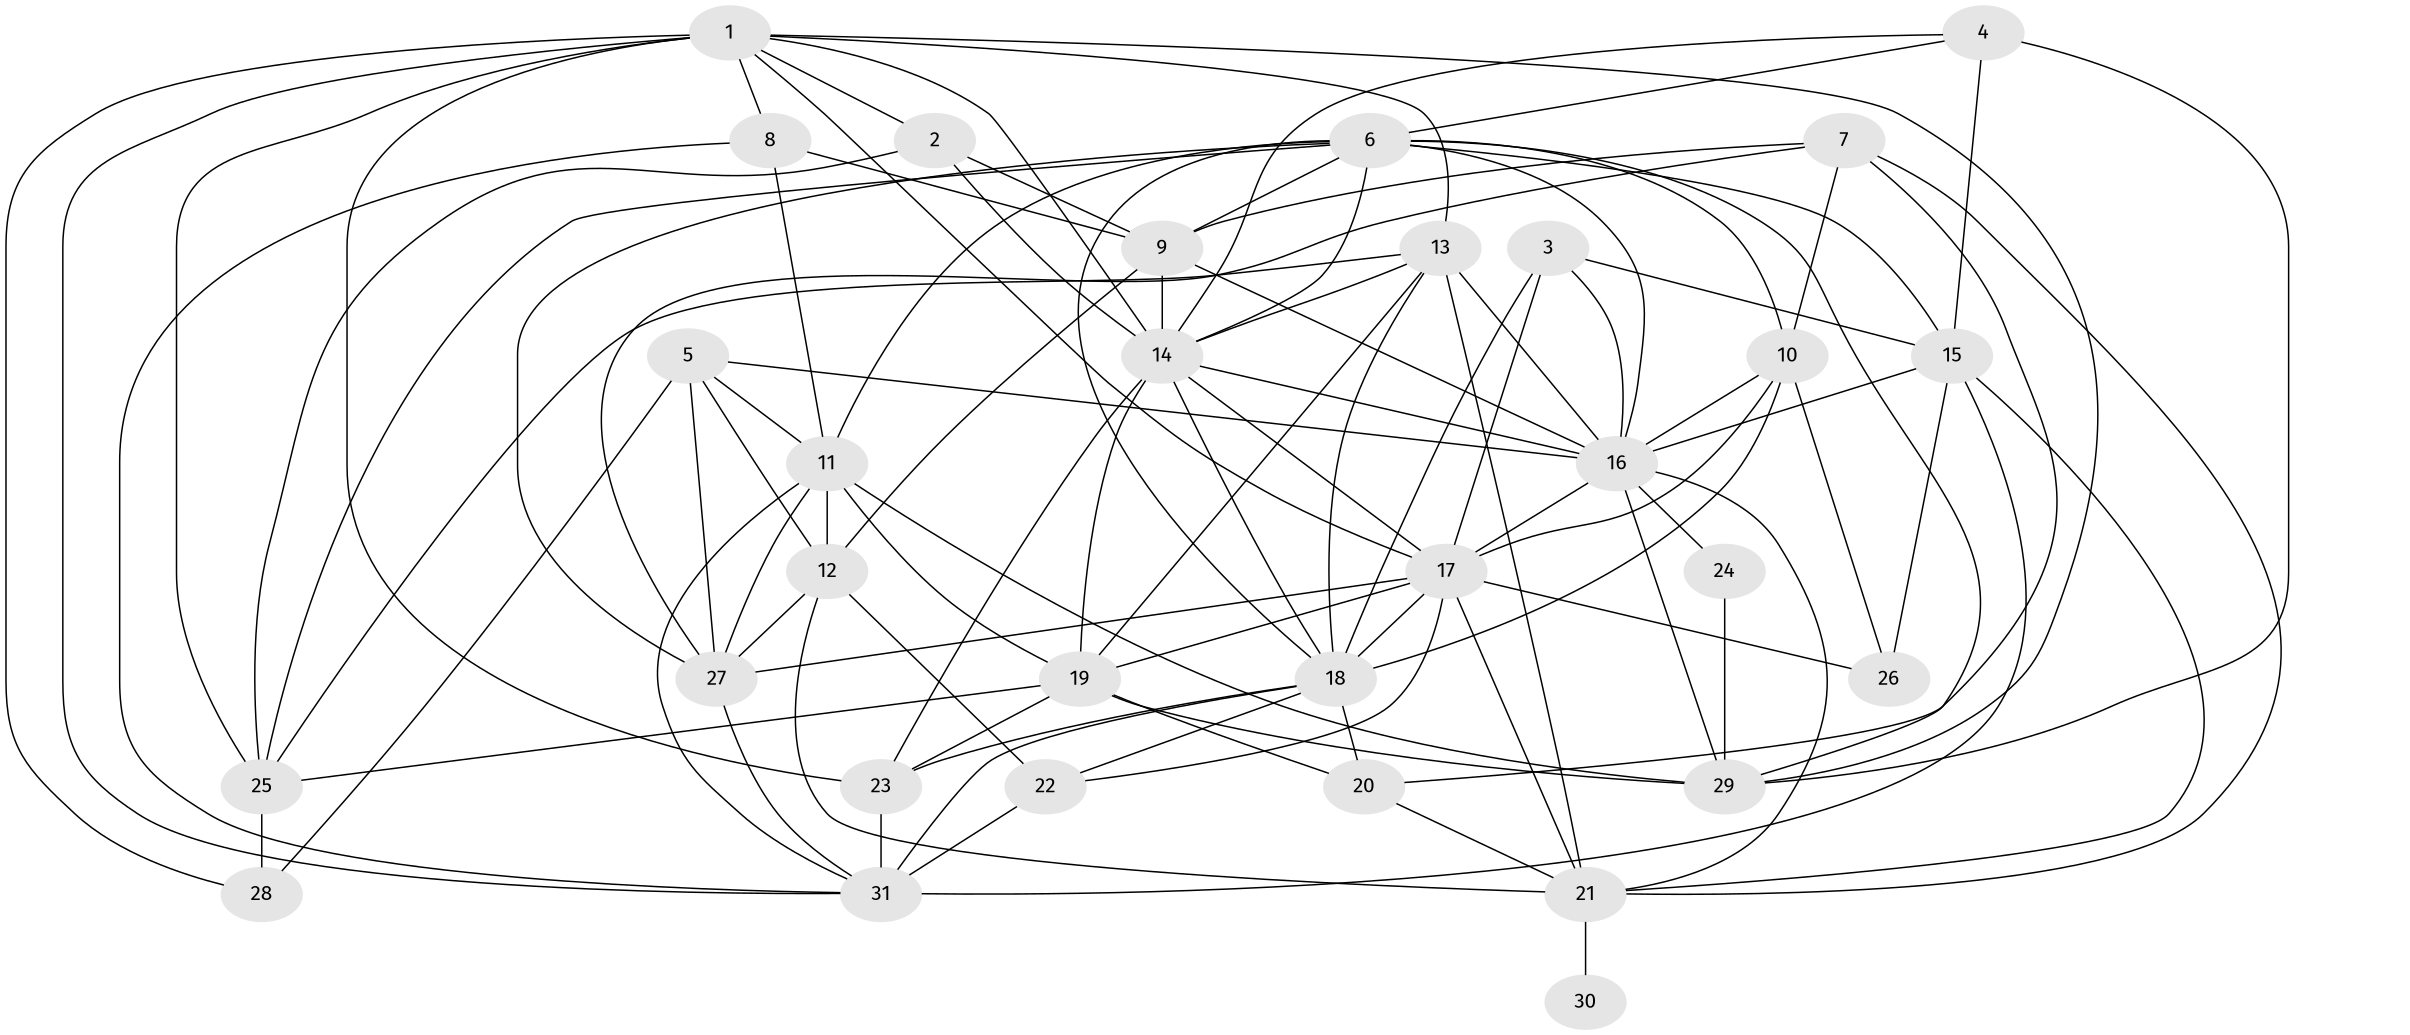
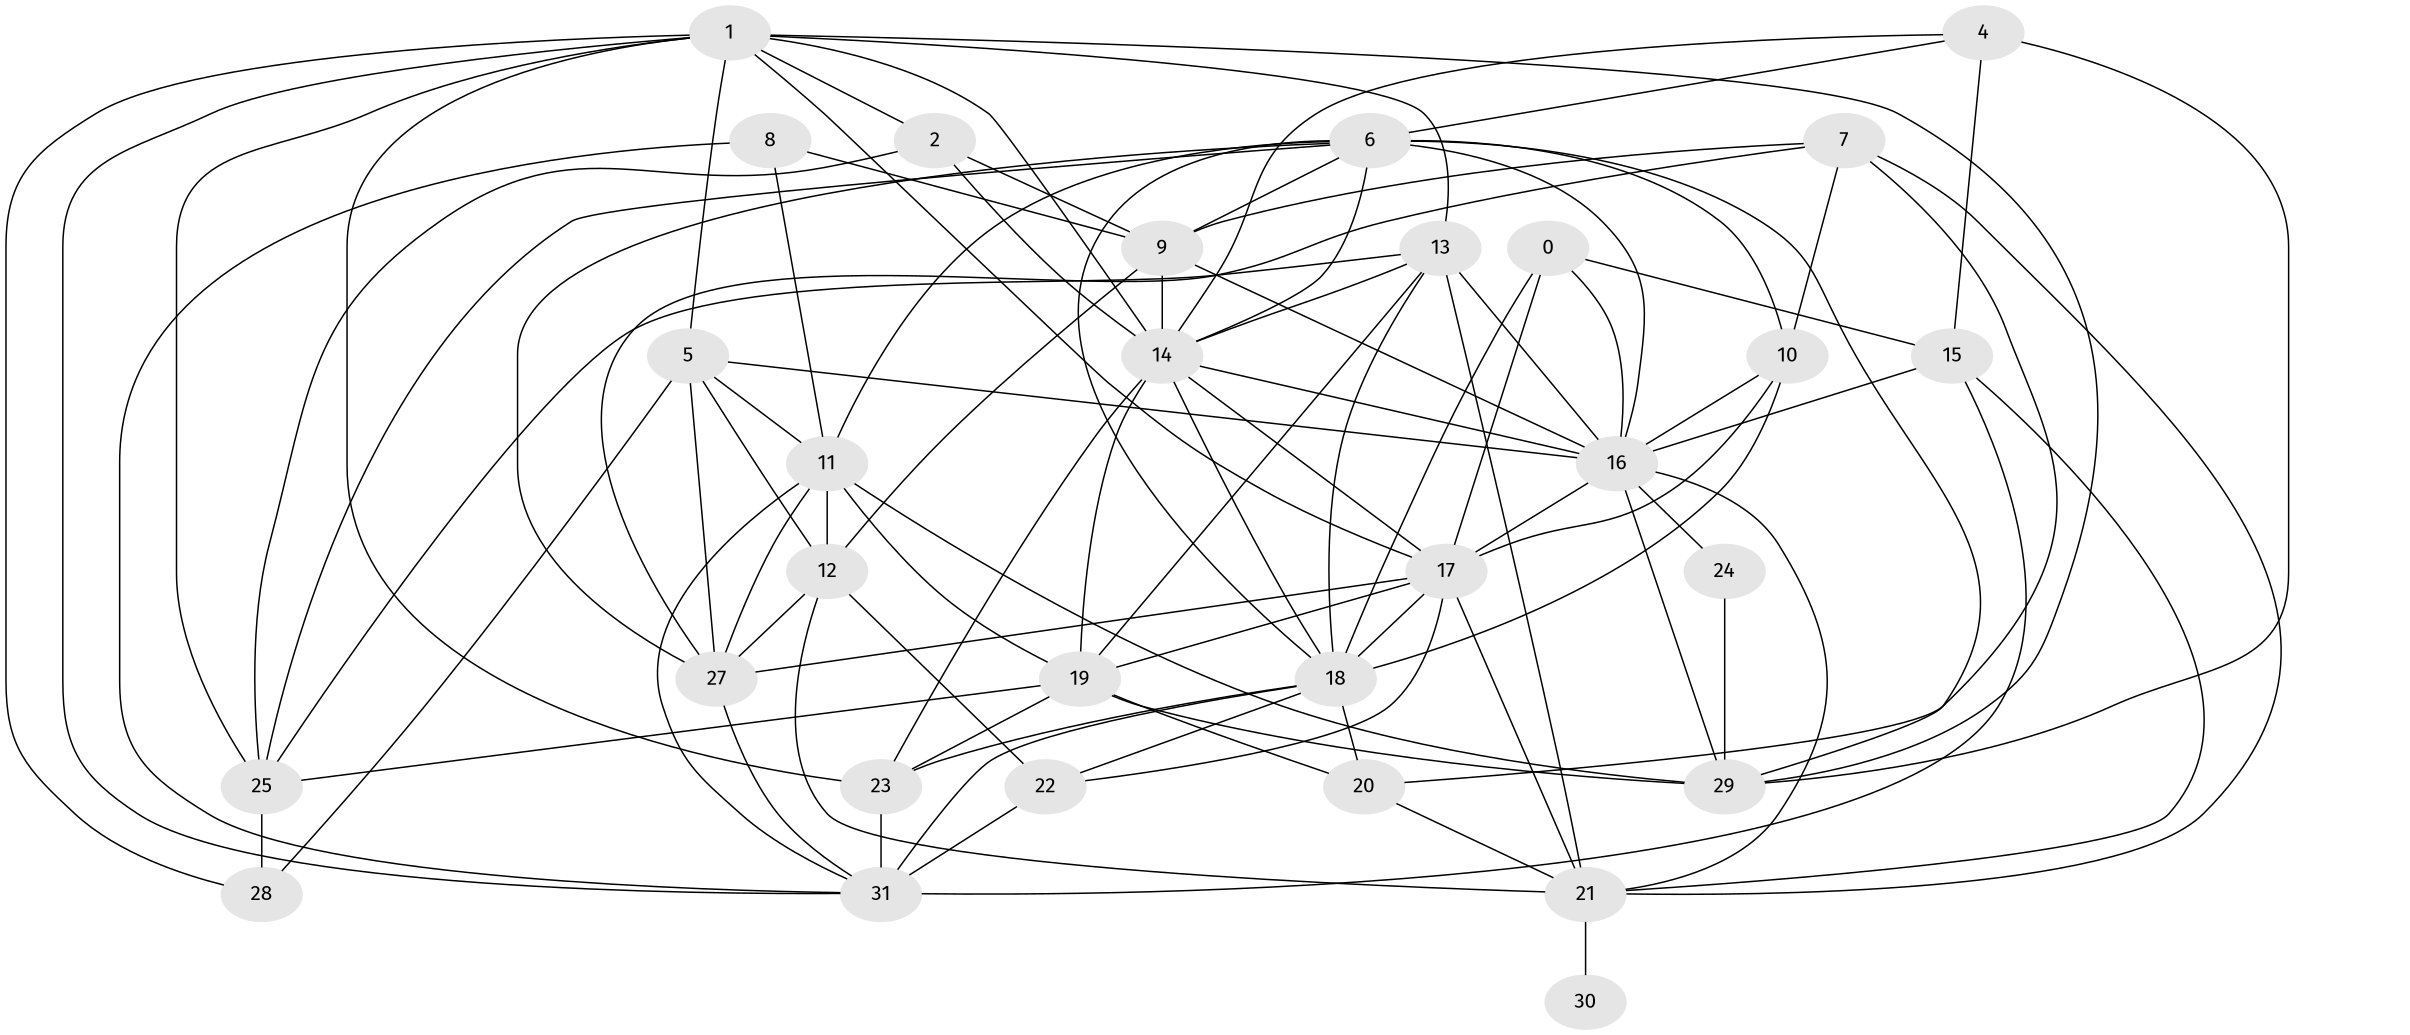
(750, 86) -> (707, 187)
(1714, 186) -> none
(1548, 248) -> (1548, 248)
(1889, 679) -> none
